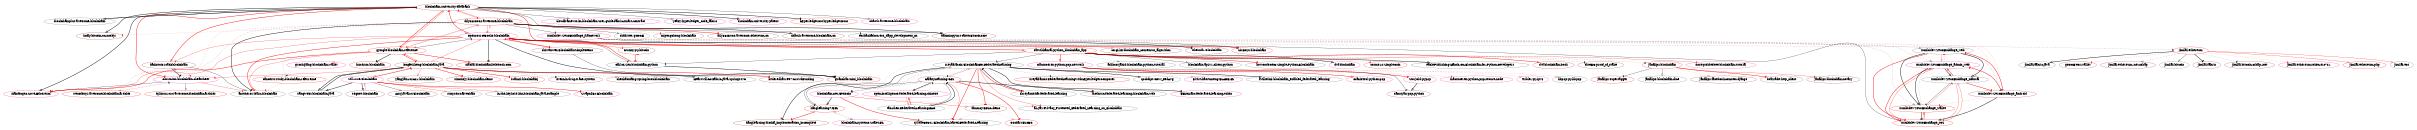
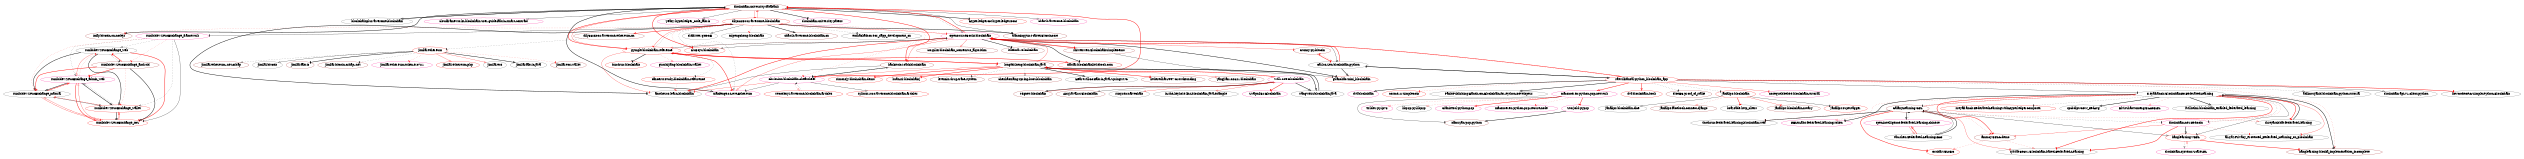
(240, 16) -> (1139, 30)
(616, 29) -> (674, 30)
(2078, 65) -> (568, 65)
none -> (1486, 72)
(1978, 87) -> (60, 71)
